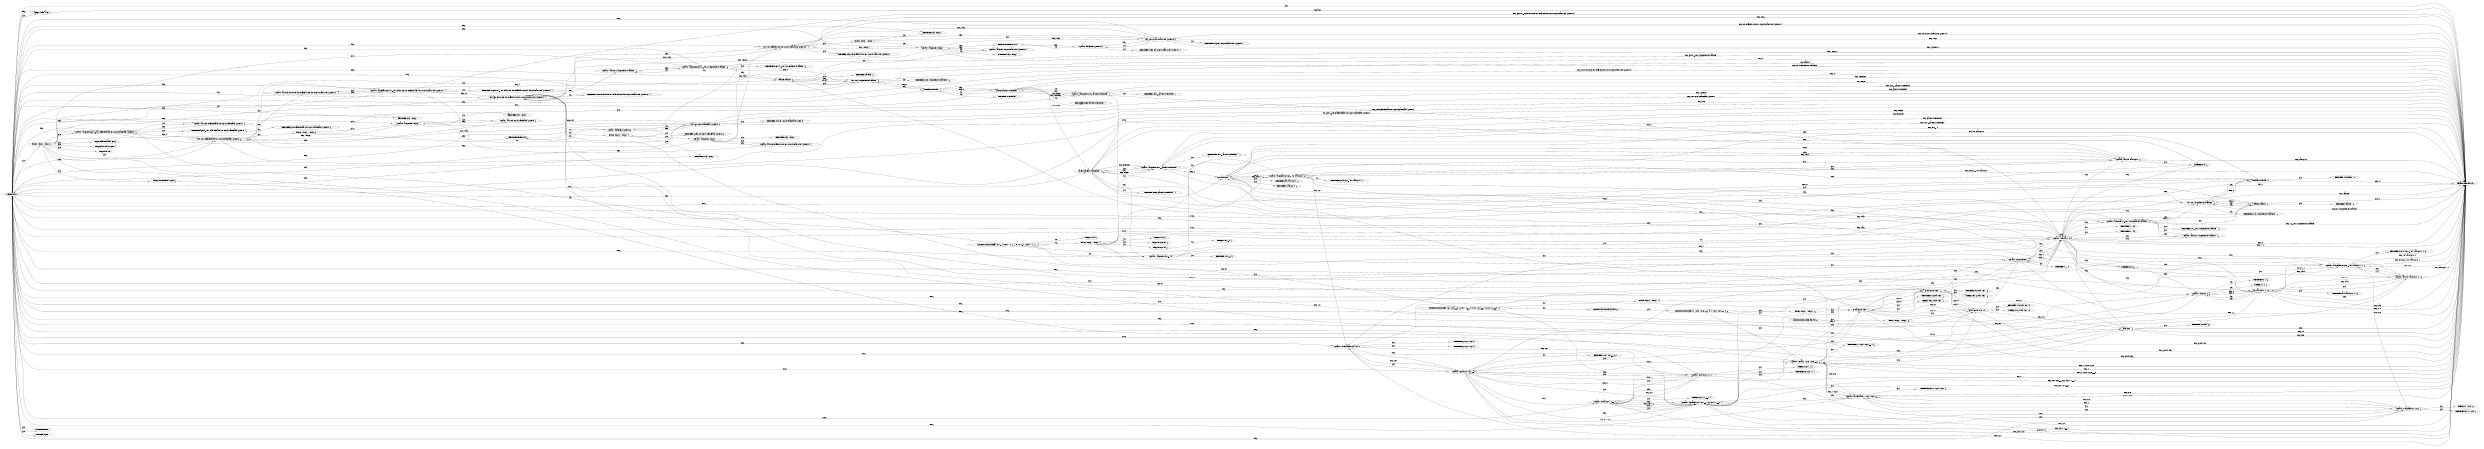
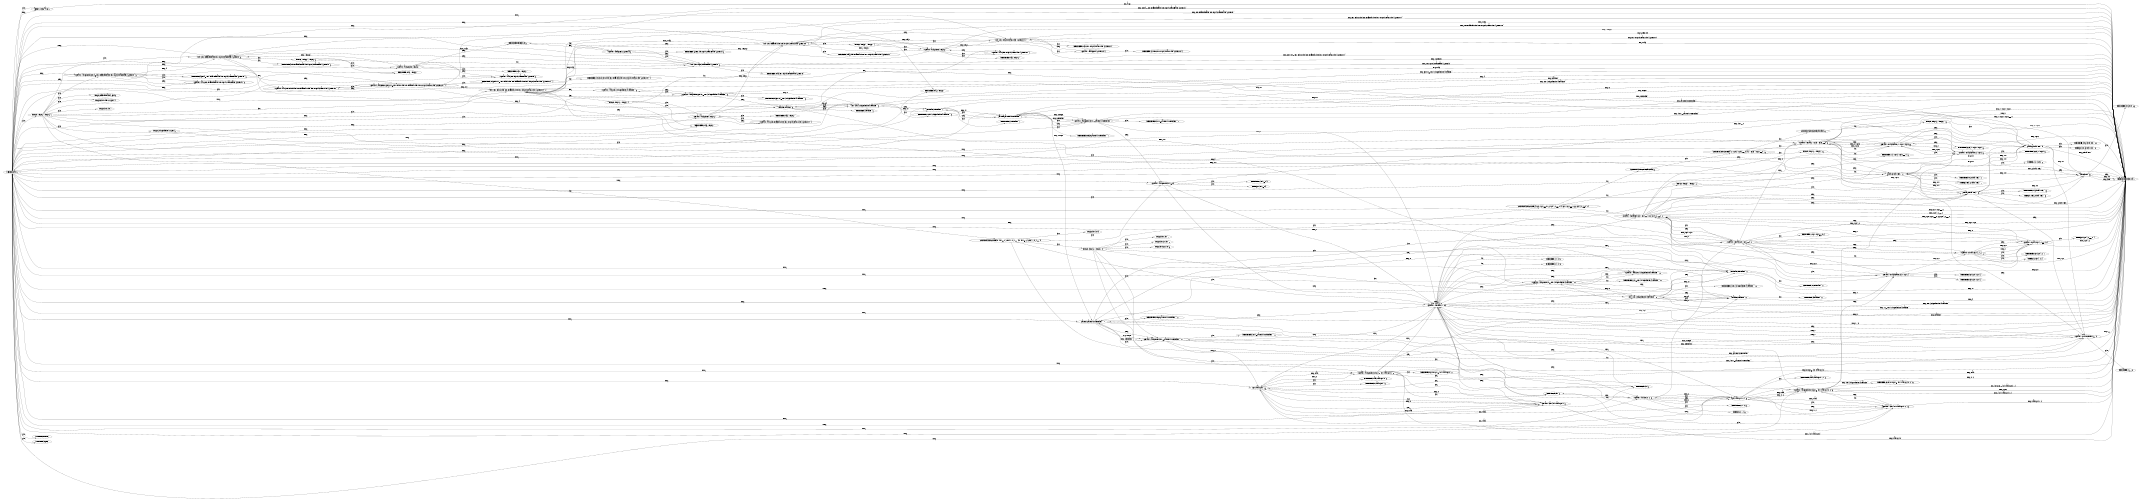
(1008, 45) -> none
(1708, 190) -> (1409, 343)
(1191, 244) -> (1212, 185)
(2378, 253) -> (1855, 383)
